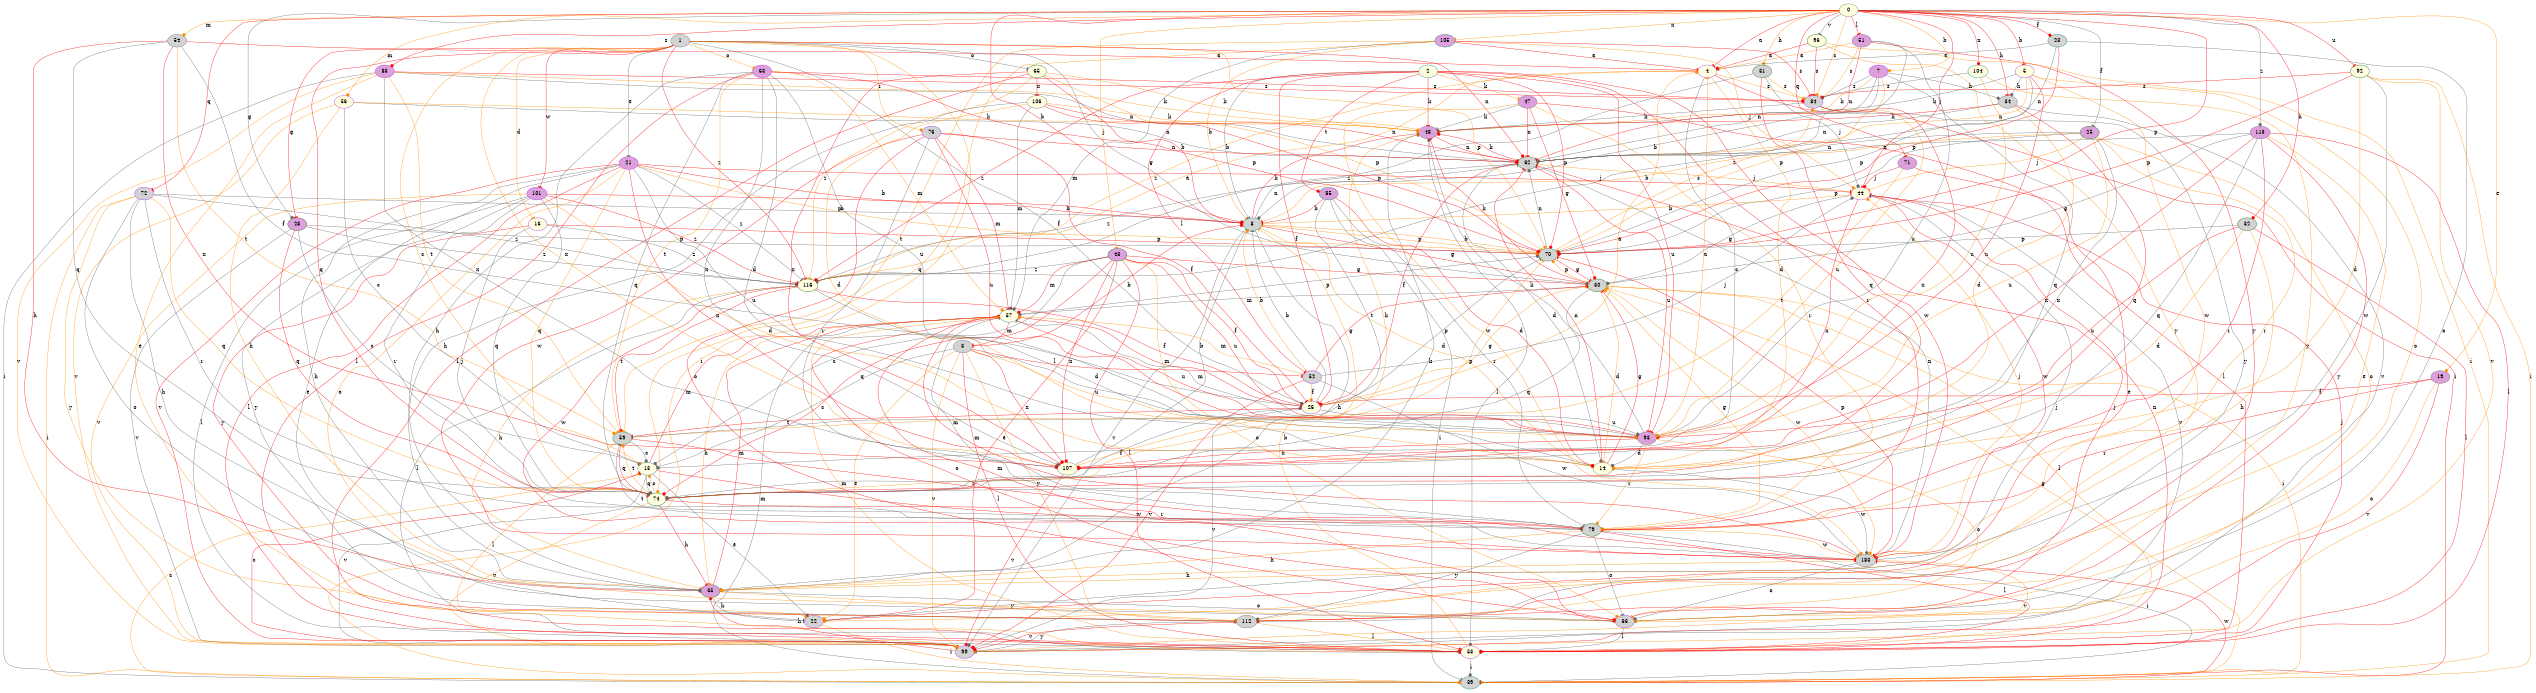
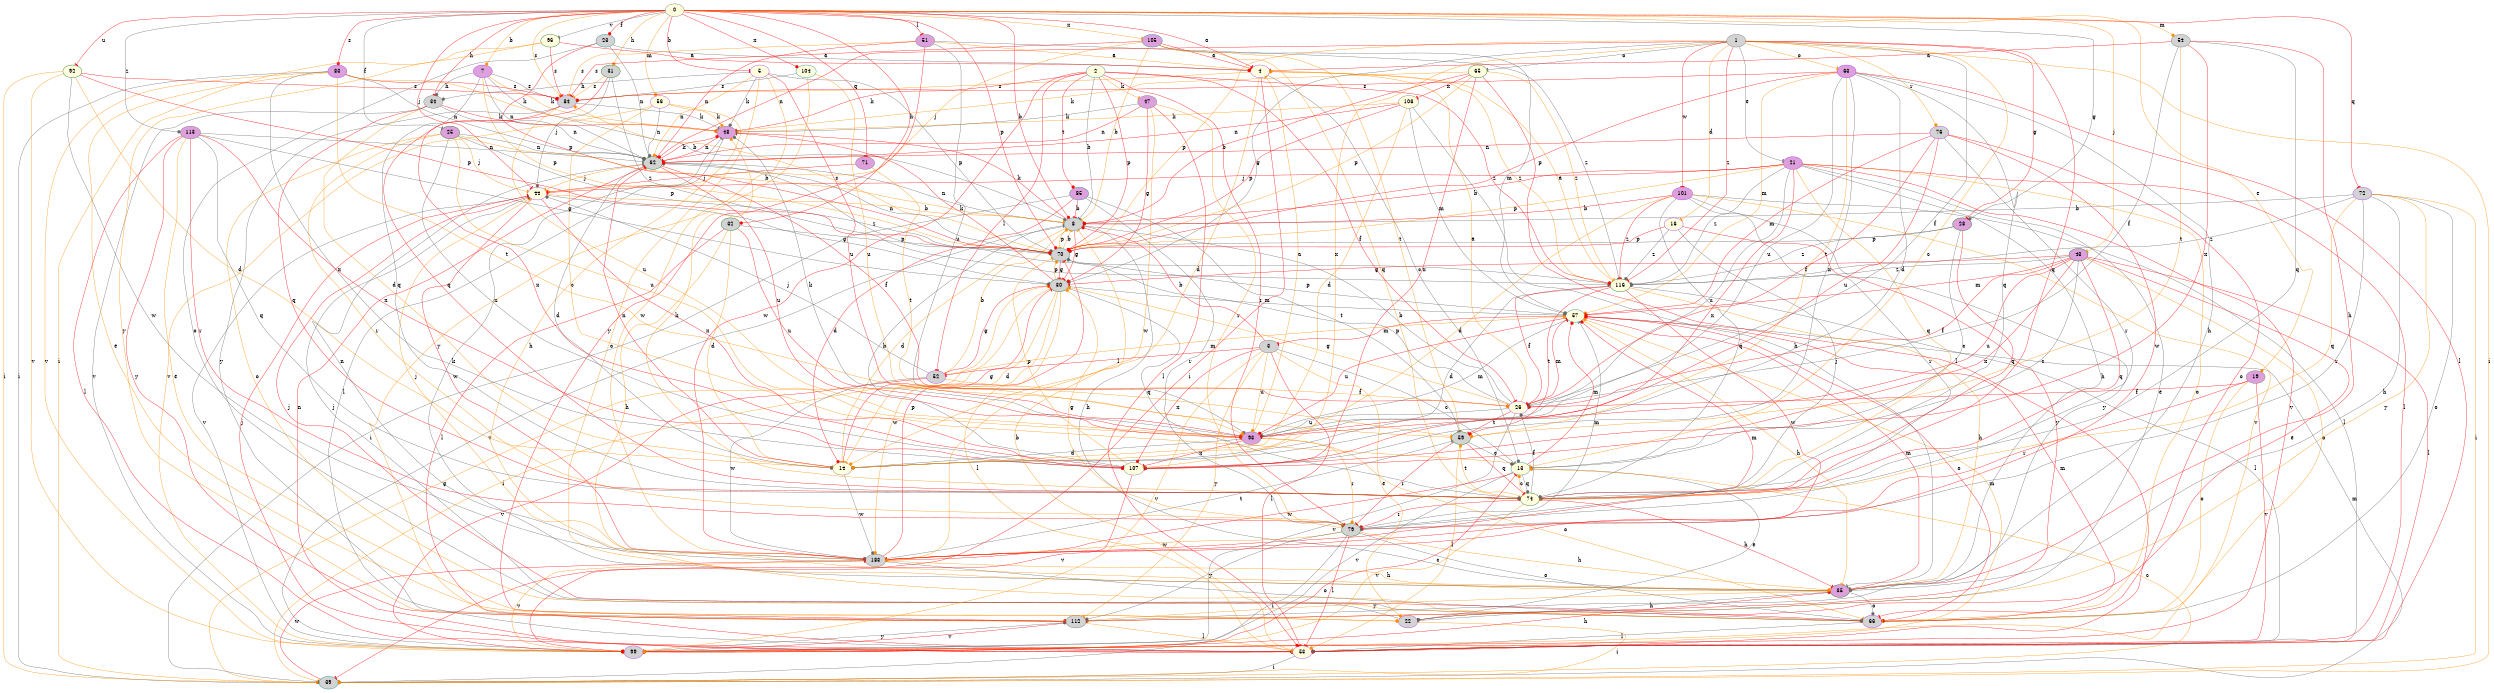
(1637, 175) -> none
(420, 336) -> (843, 414)
(1693, 575) -> none
(191, 615) -> none
